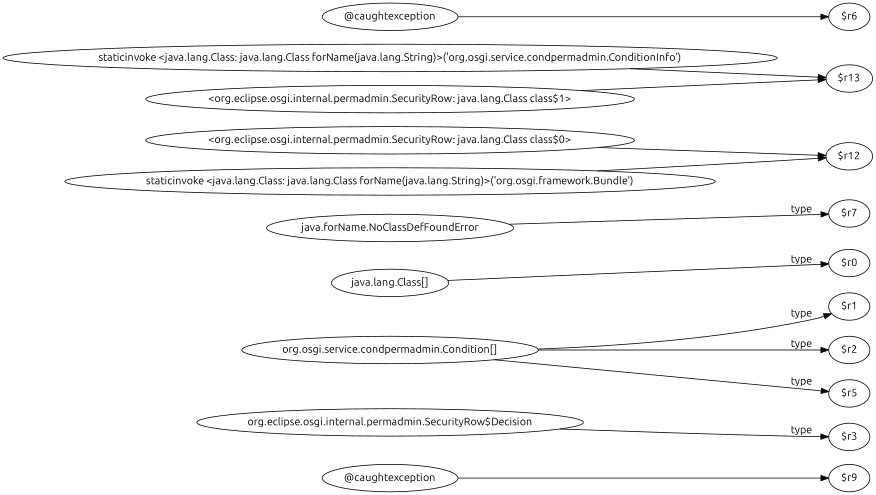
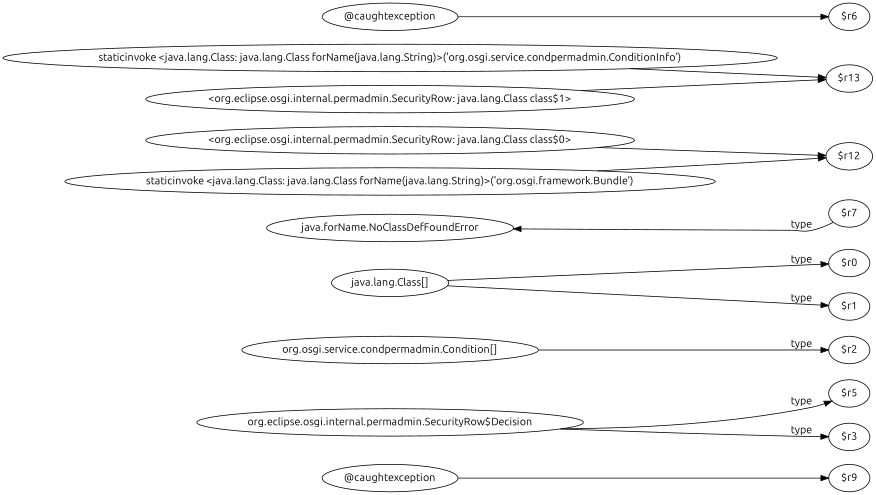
(665, 219) -> (678, 230)
(682, 339) -> (634, 295)
(658, 375) -> (694, 423)
